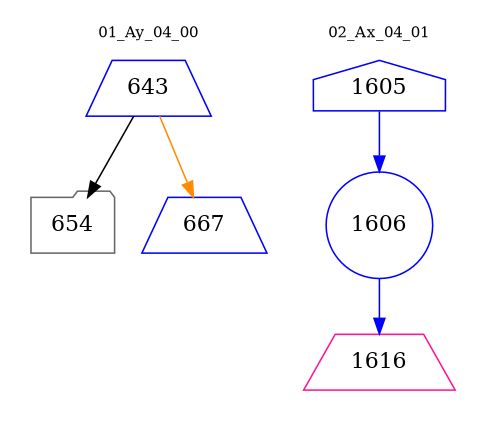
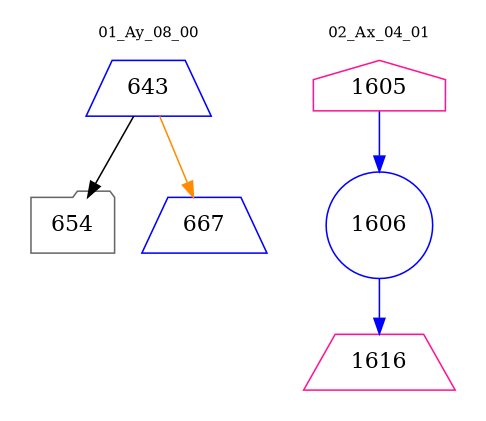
(149, 33) -> (149, 33)
(379, 88) -> (379, 88)
